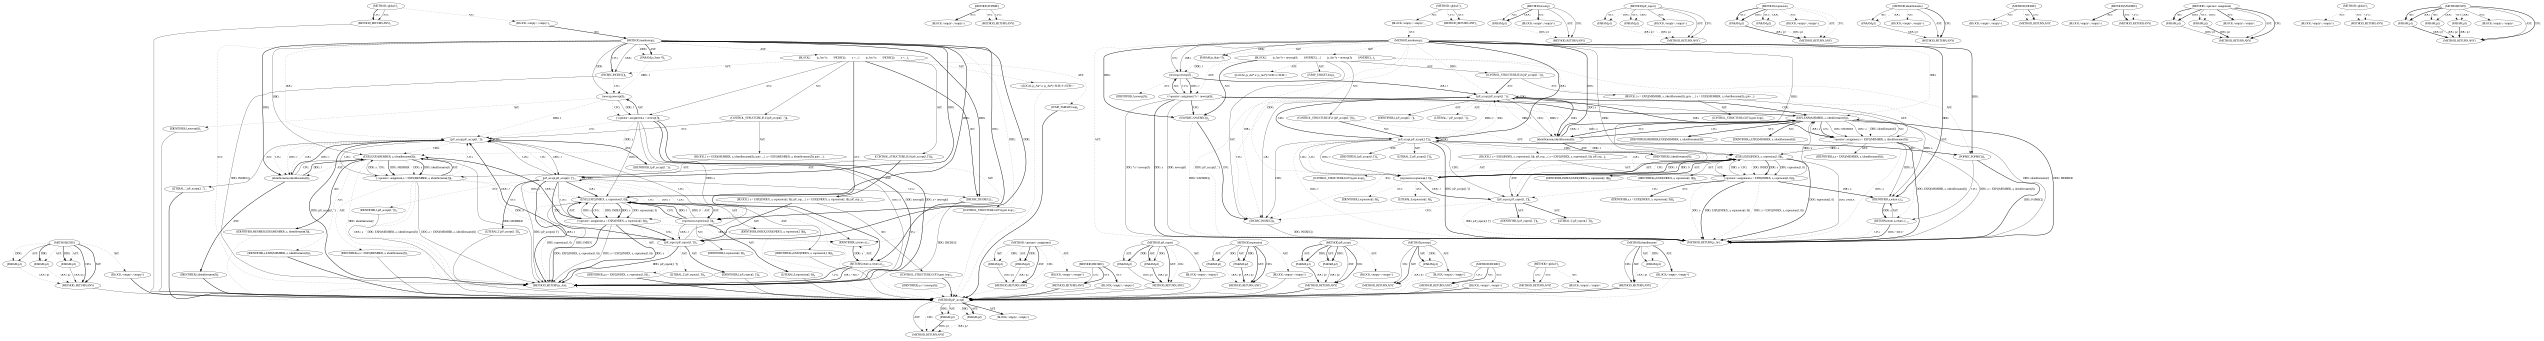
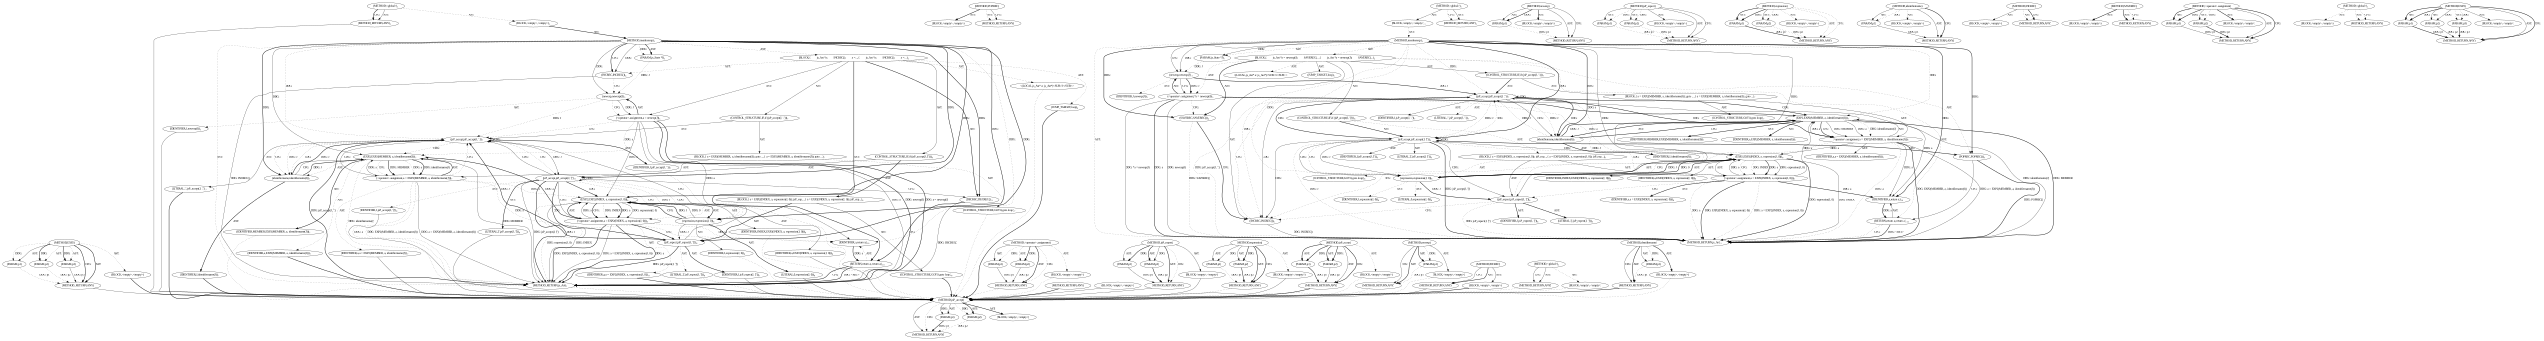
(1192, 106) -> (1192, 106)
(1091, 264) -> none
(920, 286) -> none
